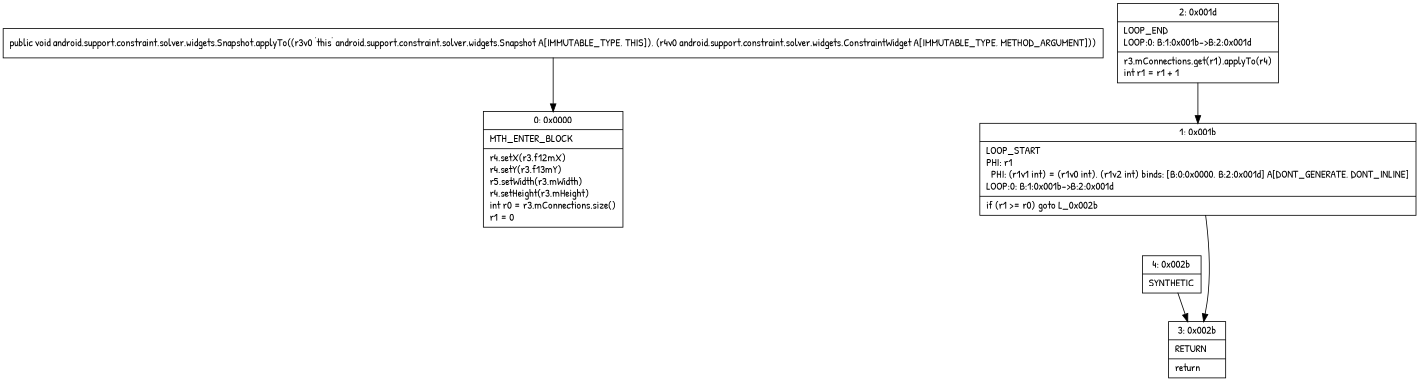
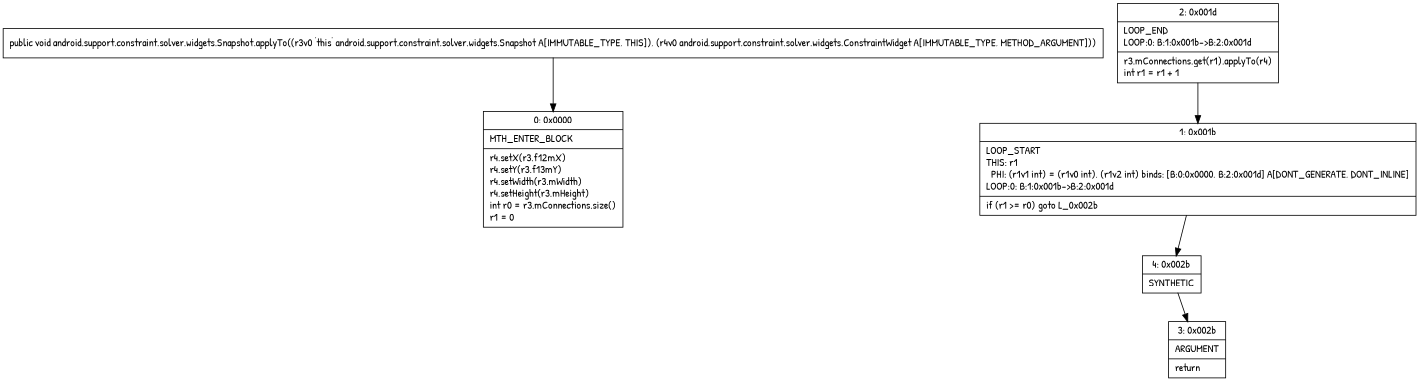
(1001, 163) -> (1003, 163)
(537, 182) -> (536, 182)
(1209, 265) -> (1182, 232)
(1191, 349) -> (1197, 349)
